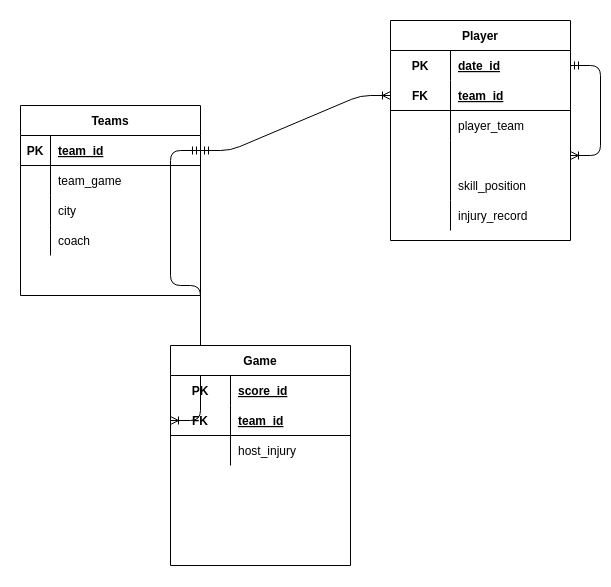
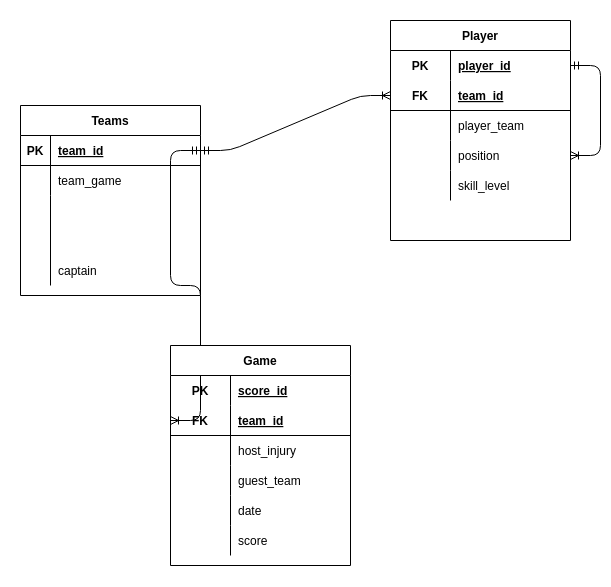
(480, 66) -> (485, 66)
none -> (511, 156)
(497, 186) -> (487, 186)
(126, 211) -> none
(511, 216) -> none
(126, 241) -> none
none -> (126, 271)
none -> (291, 481)
none -> (291, 511)
none -> (291, 541)
